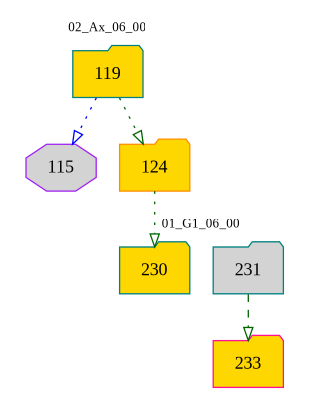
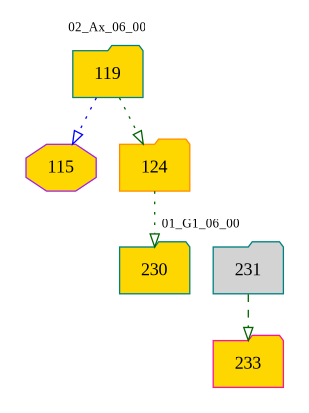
(61, 168) -> (61, 168)
